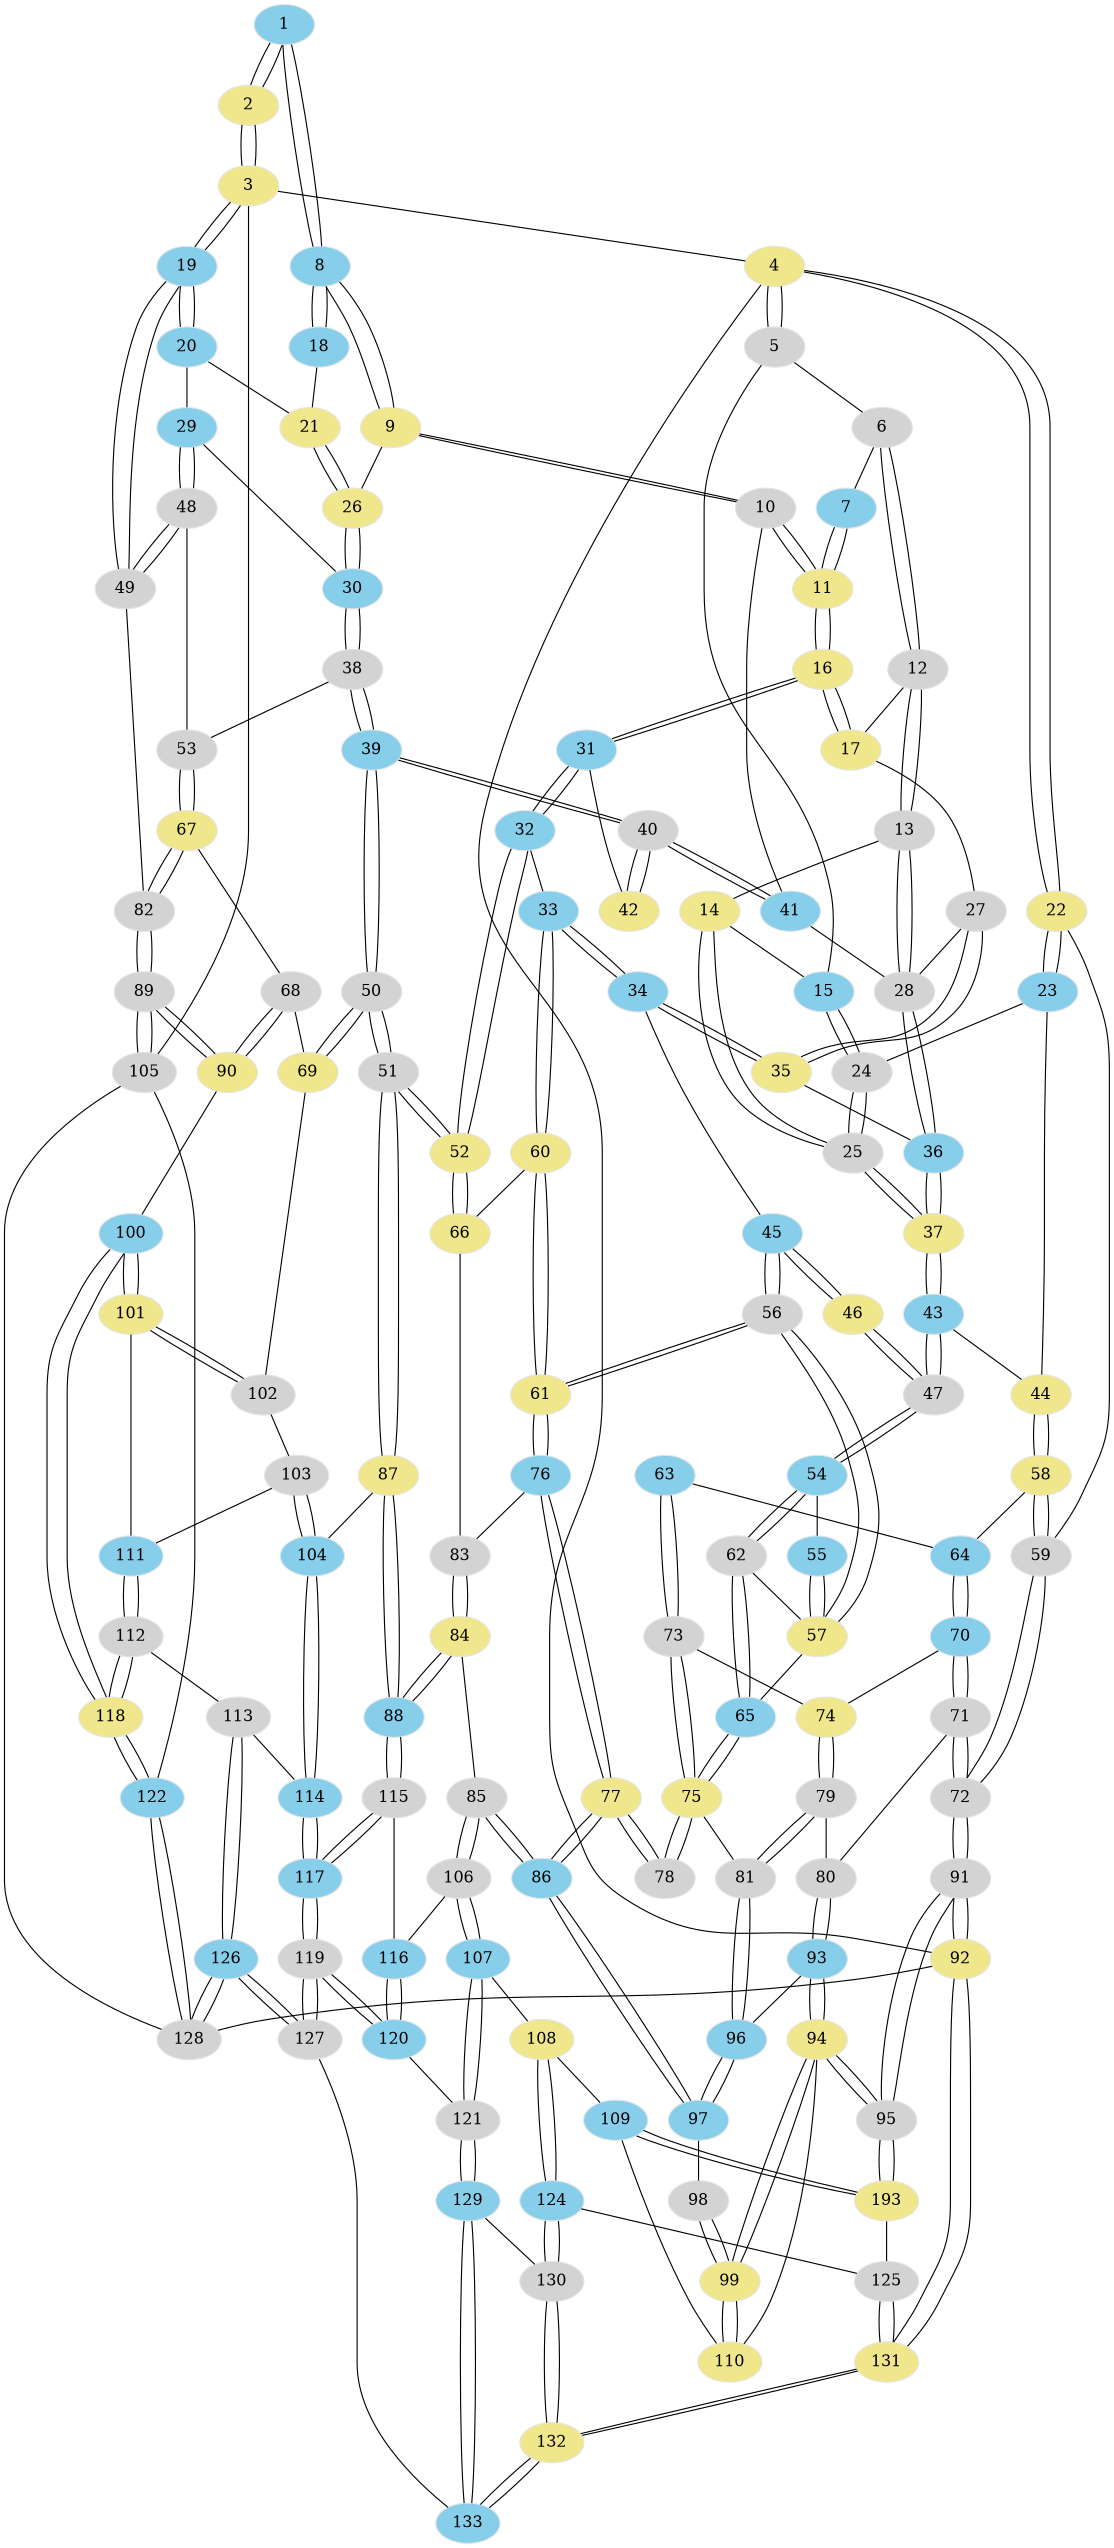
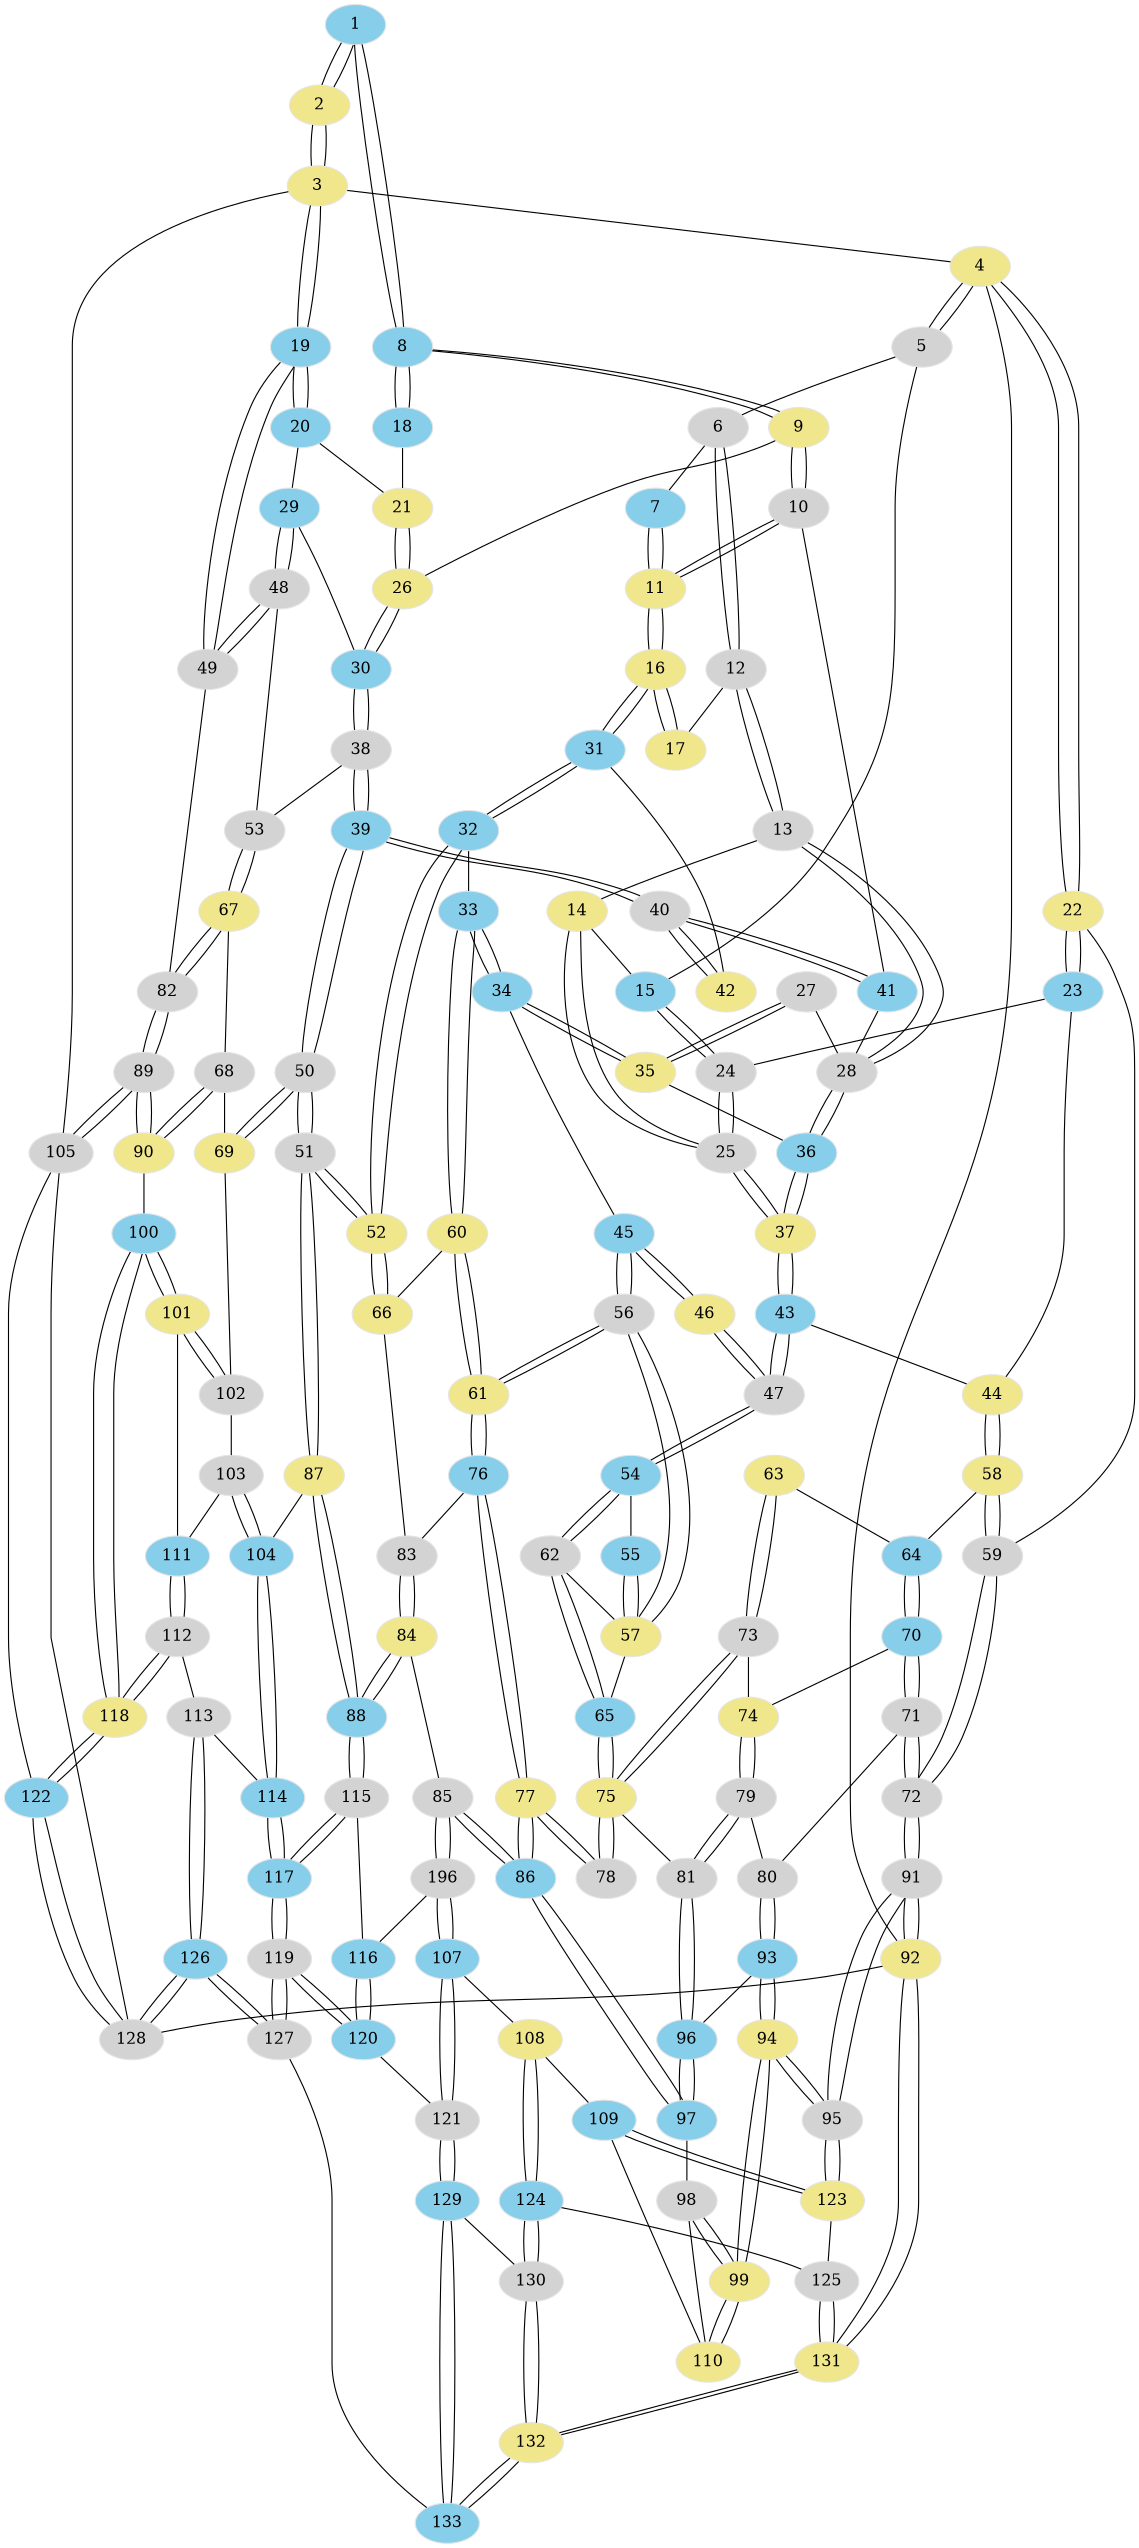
(945, 811) -> none
(665, 1475) -> (774, 1475)
(459, 1878) -> (443, 1878)
(887, 2201) -> (832, 2201)
(799, 2207) -> (697, 2281)
